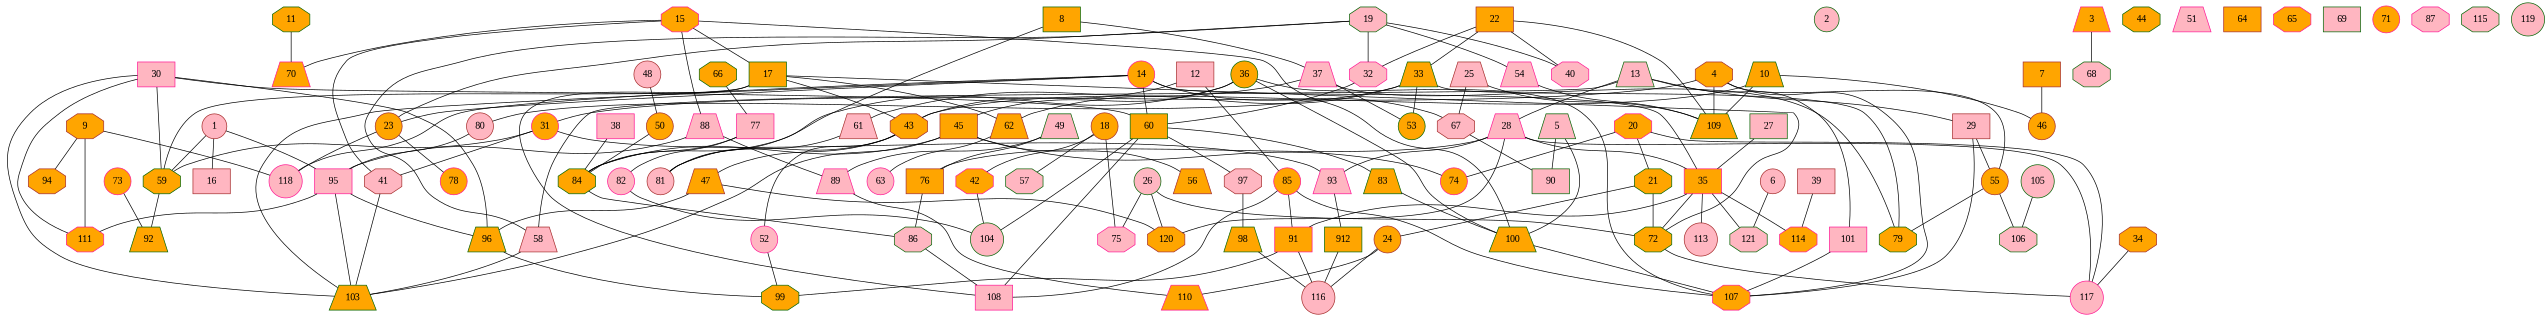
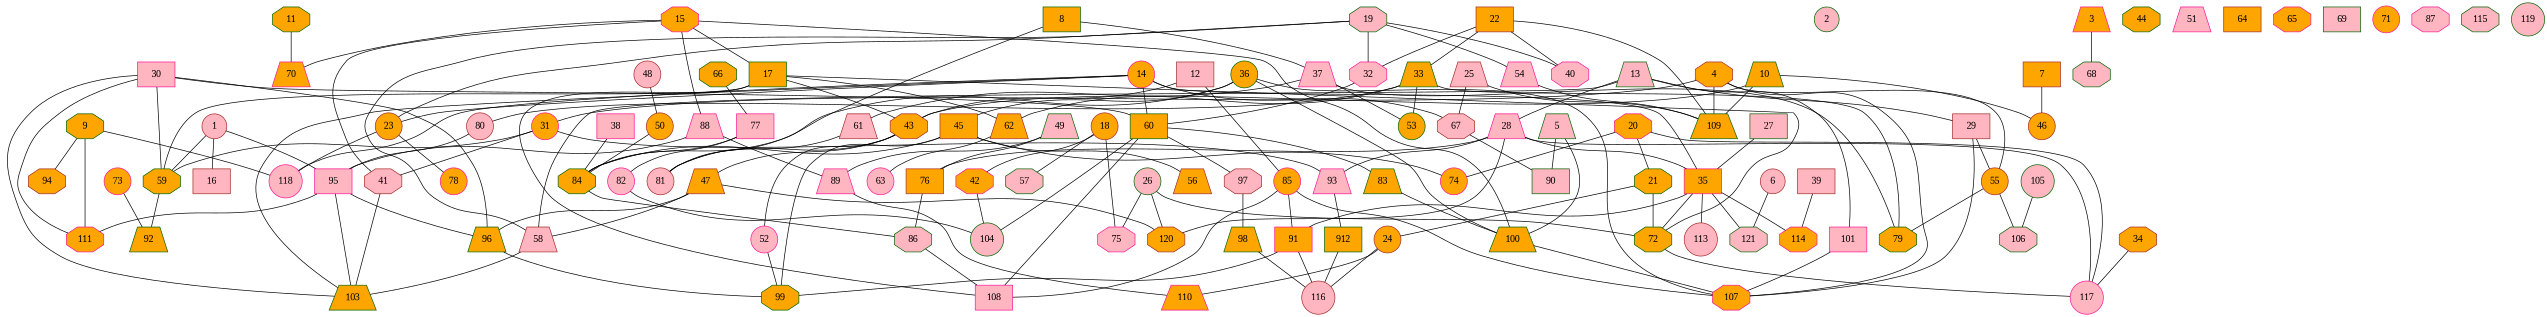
(85, 126) -> (85, 126)
none -> (621, 219)
(660, 227) -> (814, 161)
